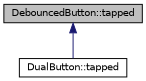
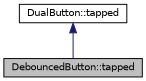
(73, 46) -> (73, 46)
